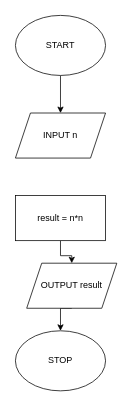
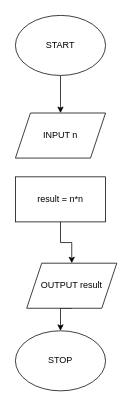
(60, 218) -> (60, 199)
